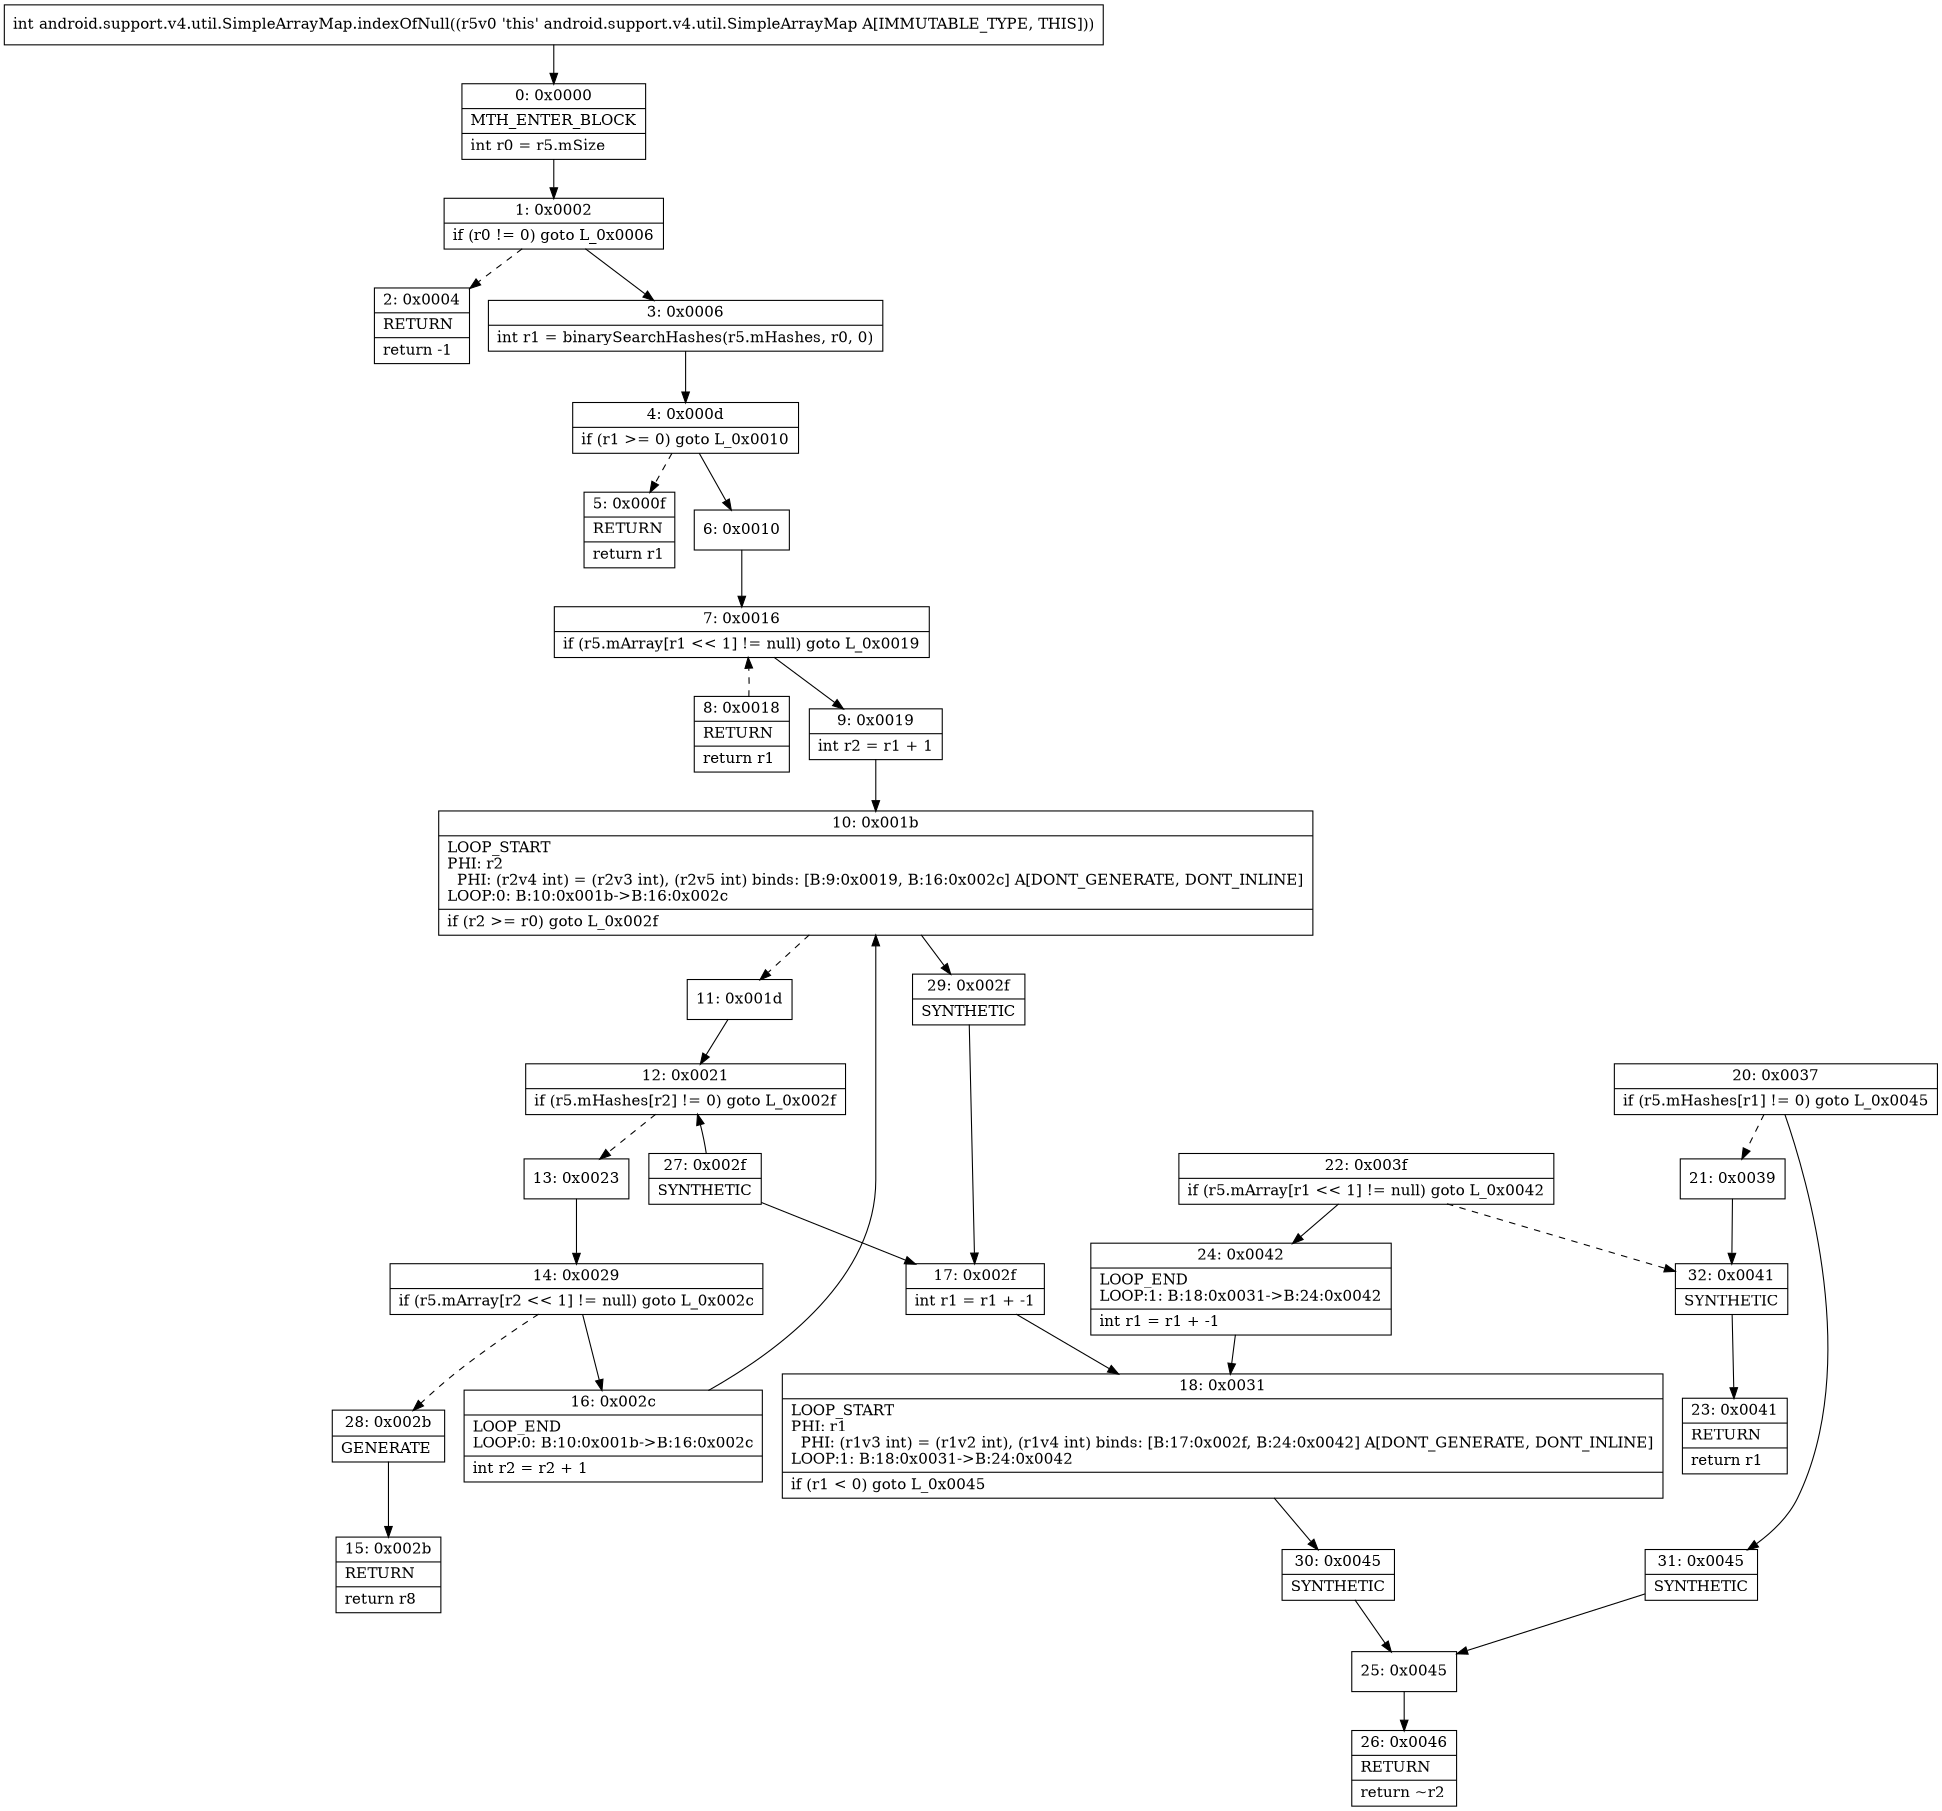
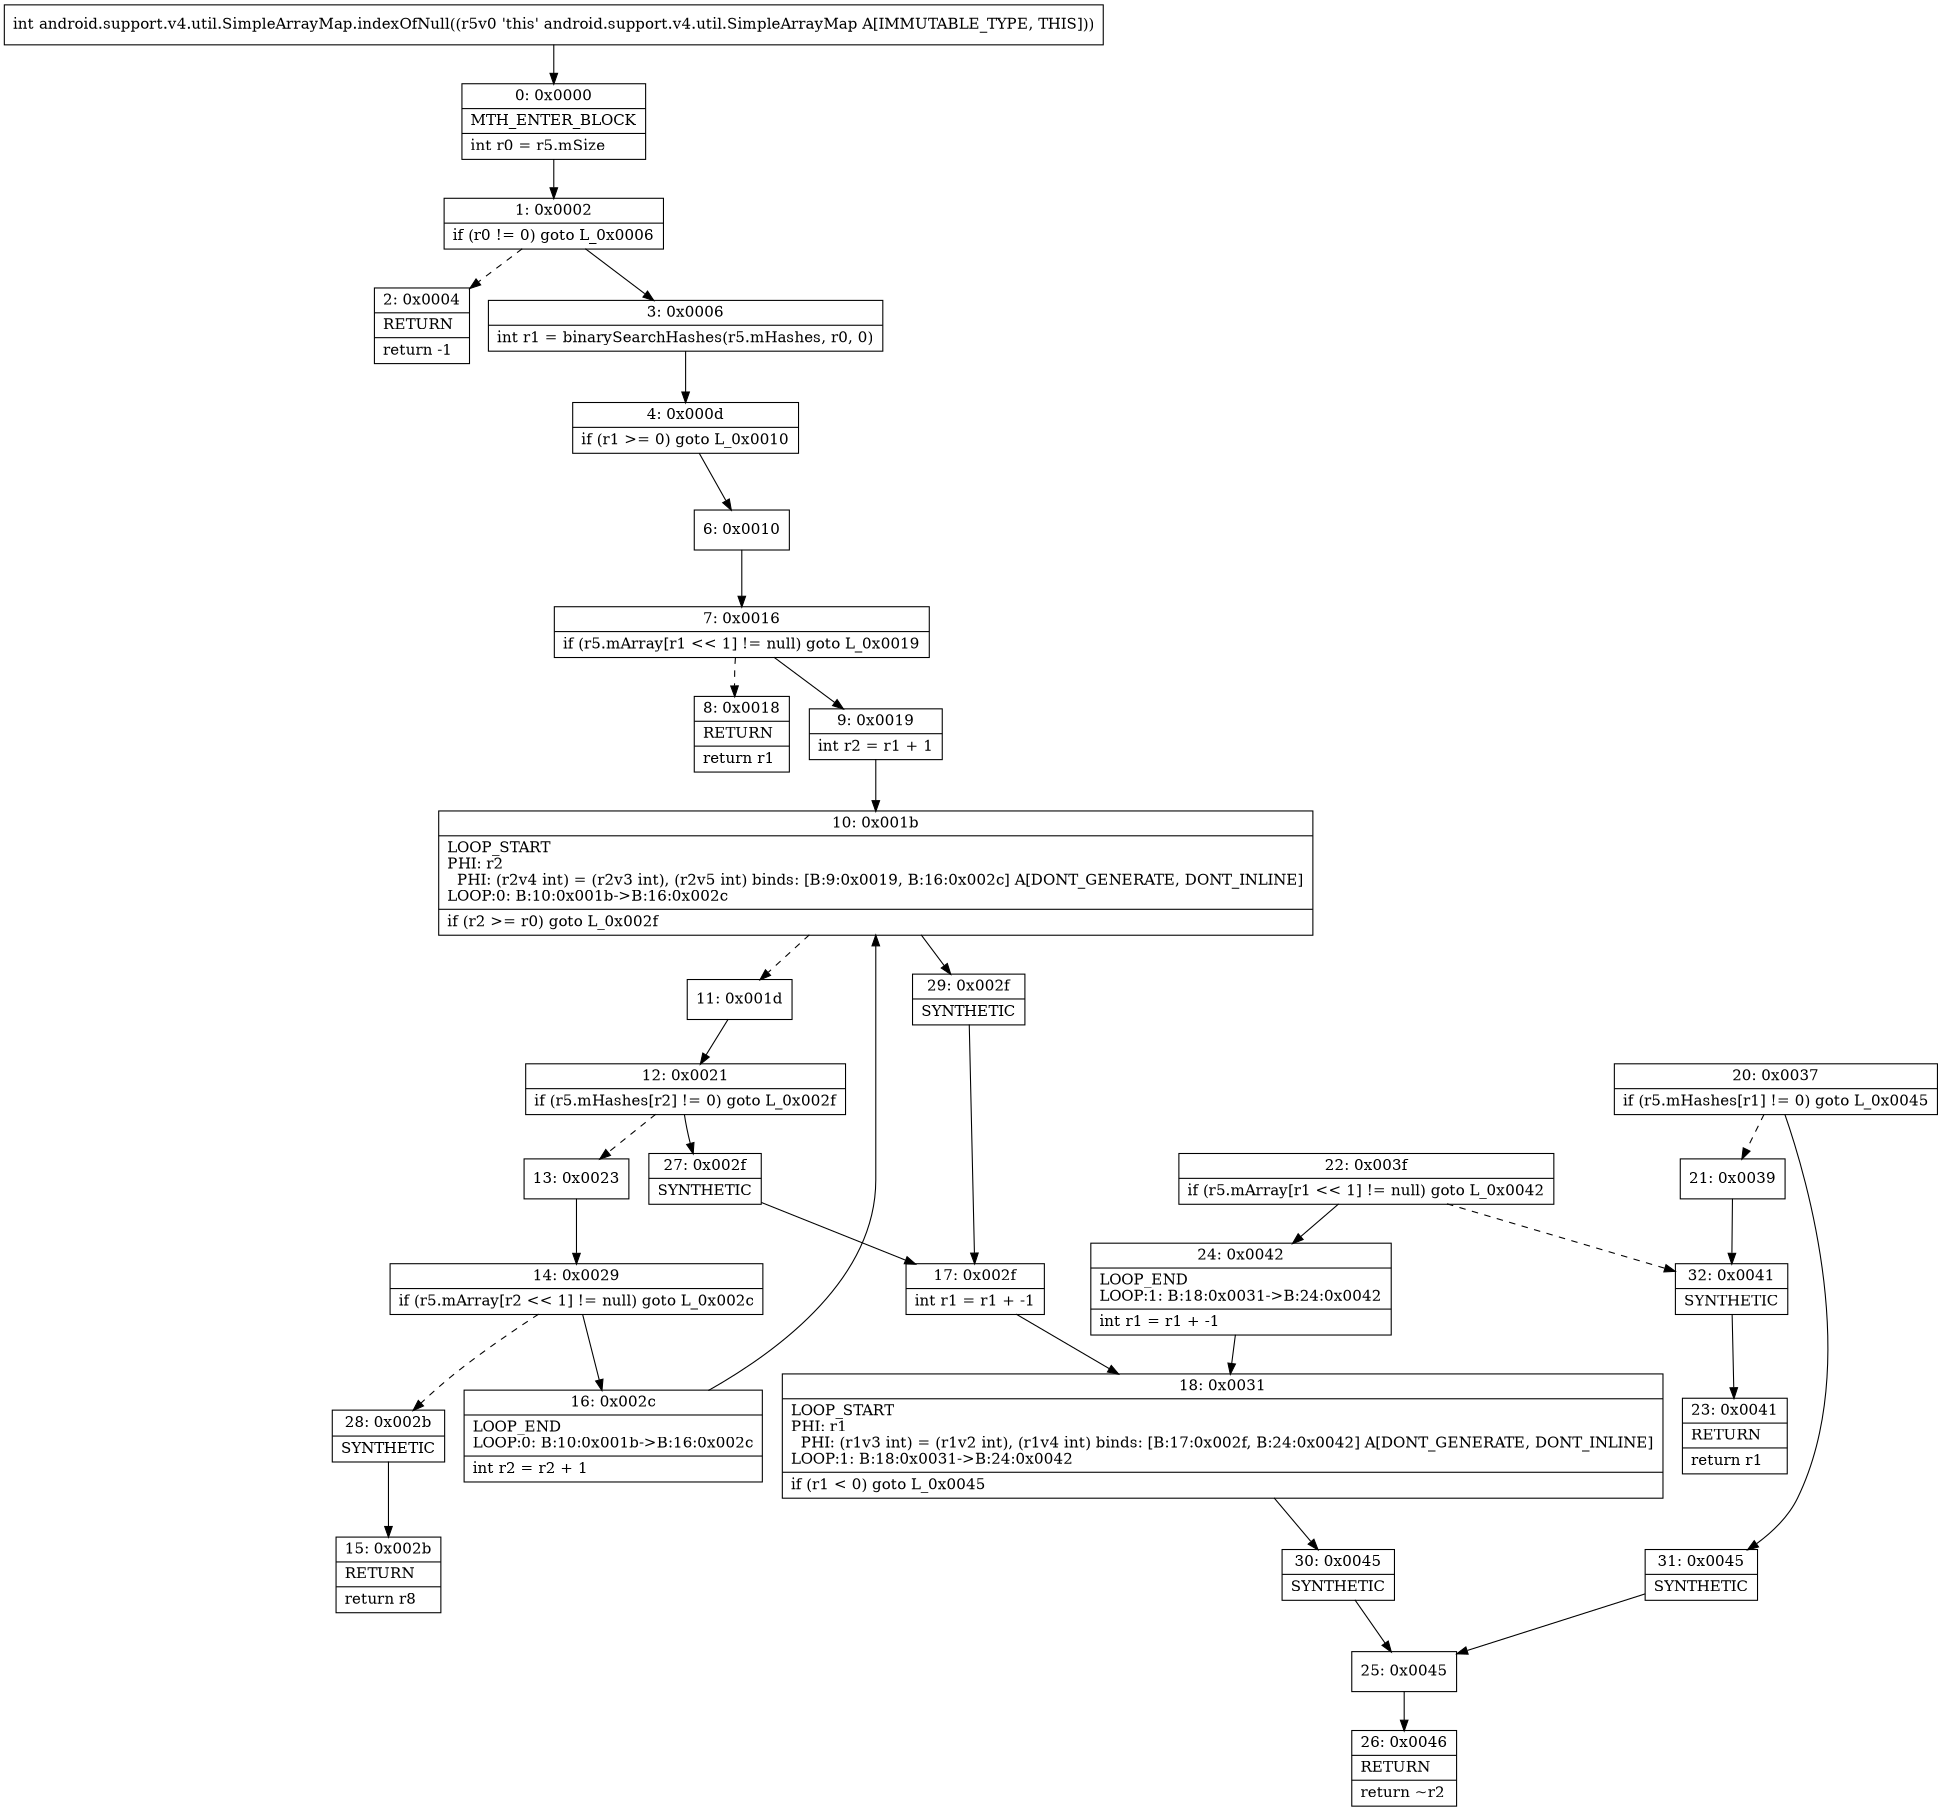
(629, 530) -> none
(749, 683) -> (735, 672)
(704, 1139) -> (687, 1129)
(386, 1448) -> (388, 1448)
